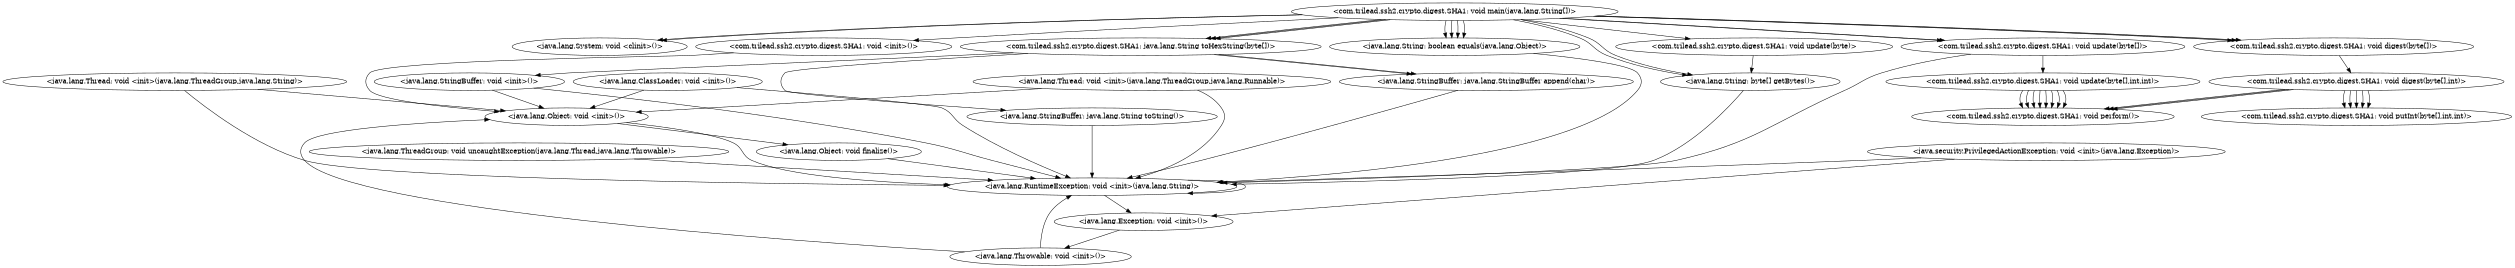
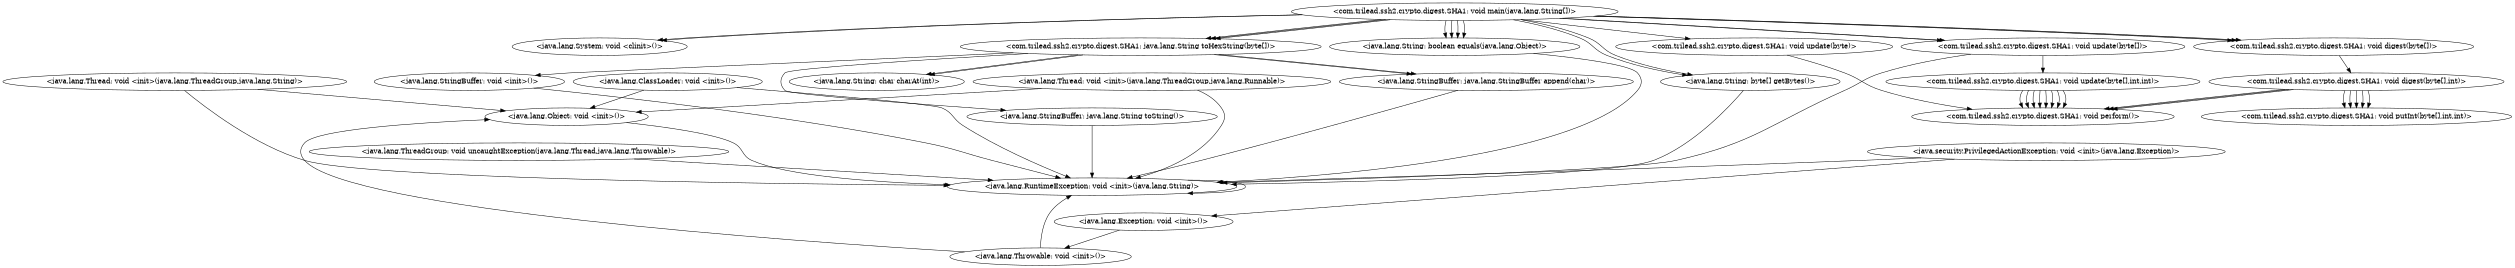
(824, 47) -> none
(1753, 62) -> (1875, 88)
none -> (877, 82)
(516, 98) -> none
(839, 152) -> none
(1116, 203) -> none
